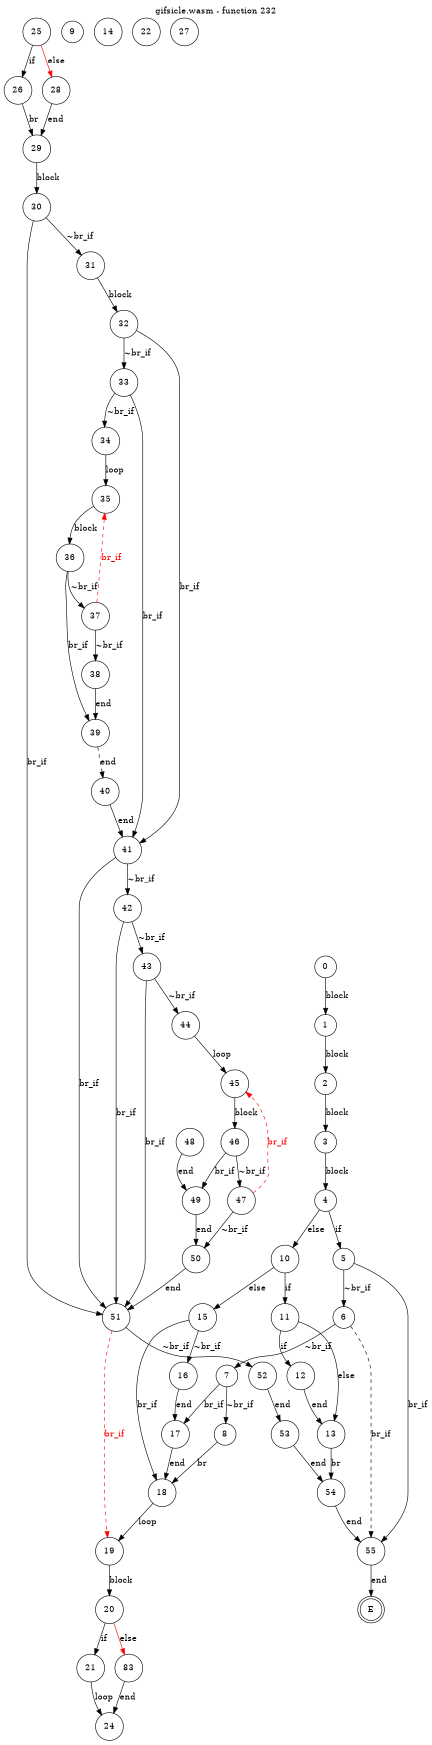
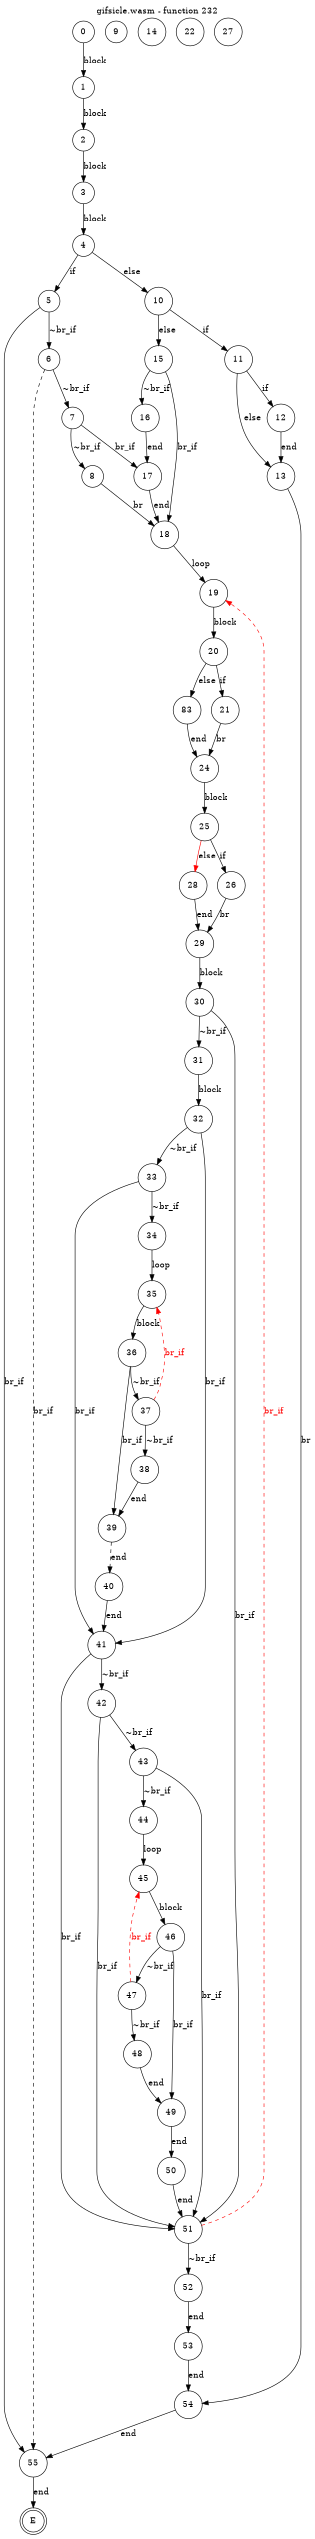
none -> (205, 795)
(221, 1227) -> (132, 2022)
(118, 1636) -> (198, 677)
(104, 1697) -> (221, 739)
